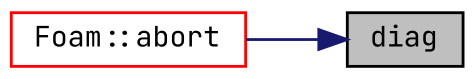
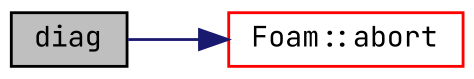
(282, 40) -> (164, 40)
